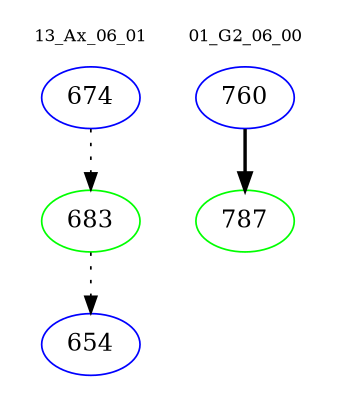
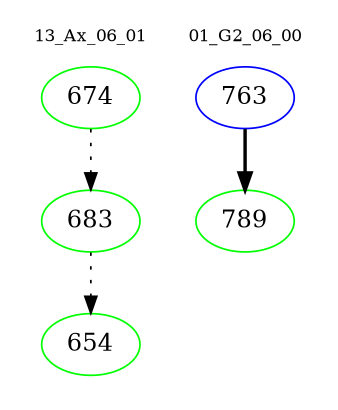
(91, 98) -> (91, 98)
(245, 98) -> (245, 98)
(245, 221) -> (245, 221)
(91, 344) -> (91, 344)
